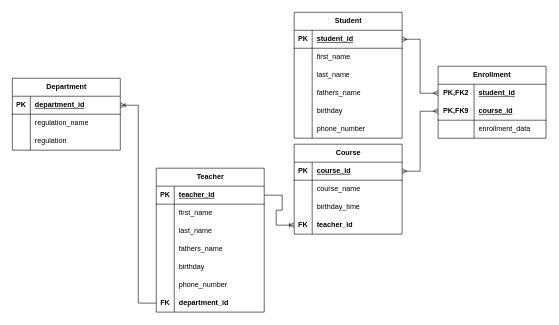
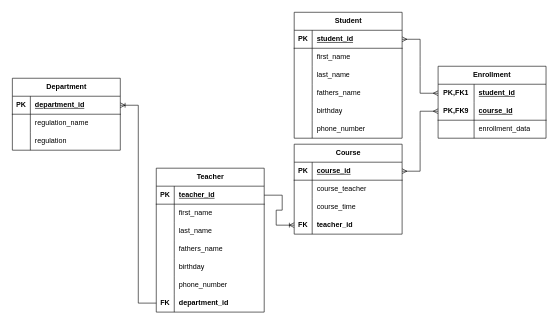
(456, 93) -> (456, 93)
(339, 189) -> (345, 189)
(341, 207) -> (338, 207)
